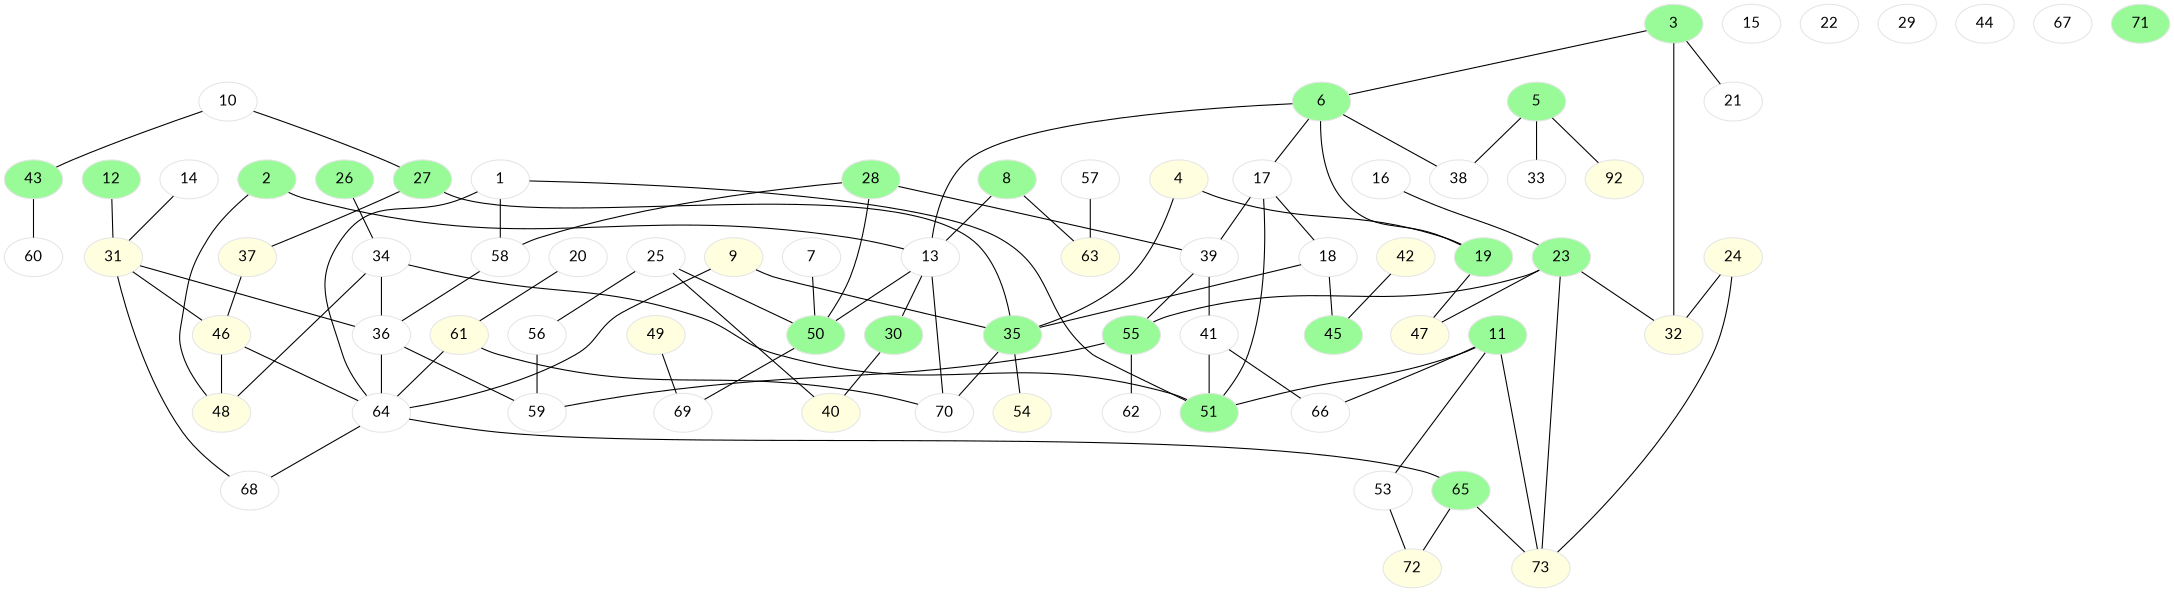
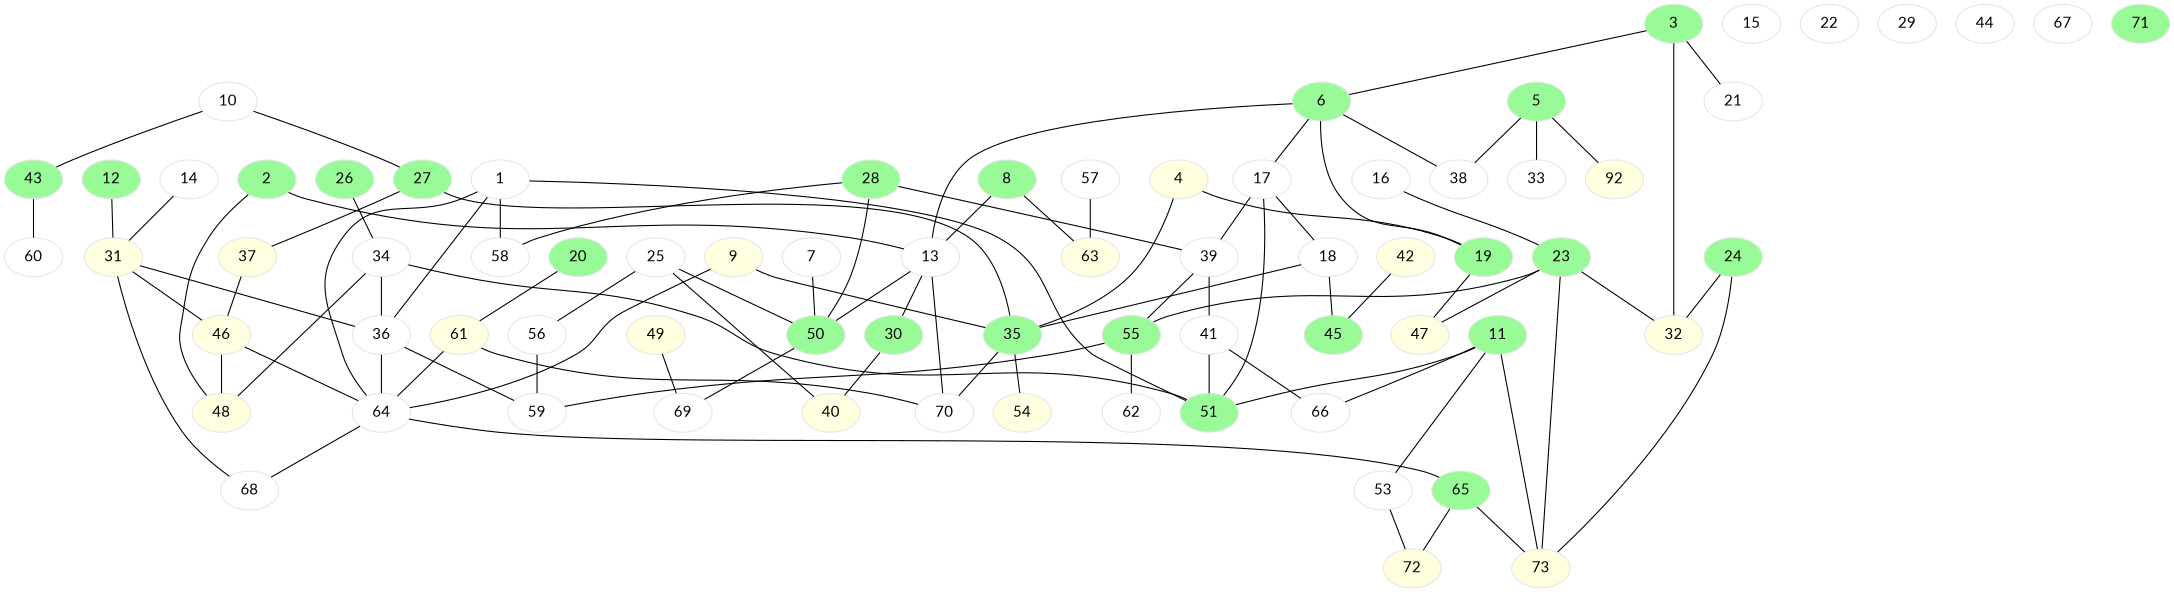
(578, 257) -> (578, 257)
(1733, 257) -> (1733, 257)
(441, 296) -> (441, 257)
